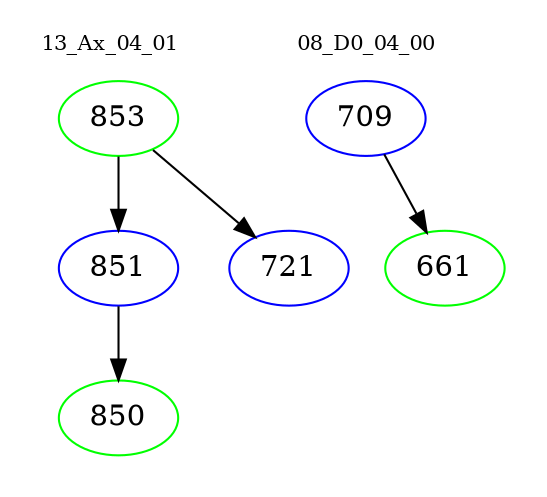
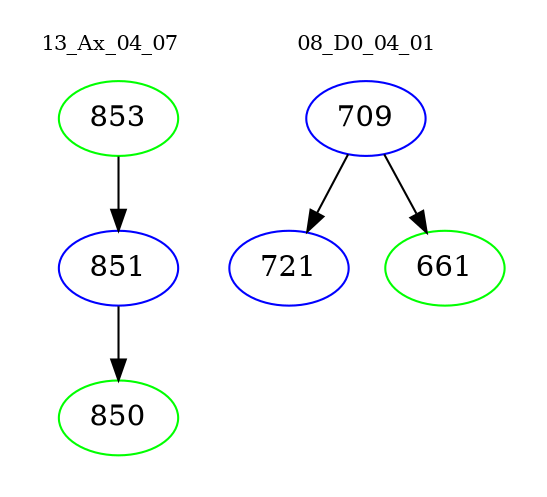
(110, 45) -> (110, 45)
(367, 45) -> (367, 45)
(181, 174) -> (333, 184)
